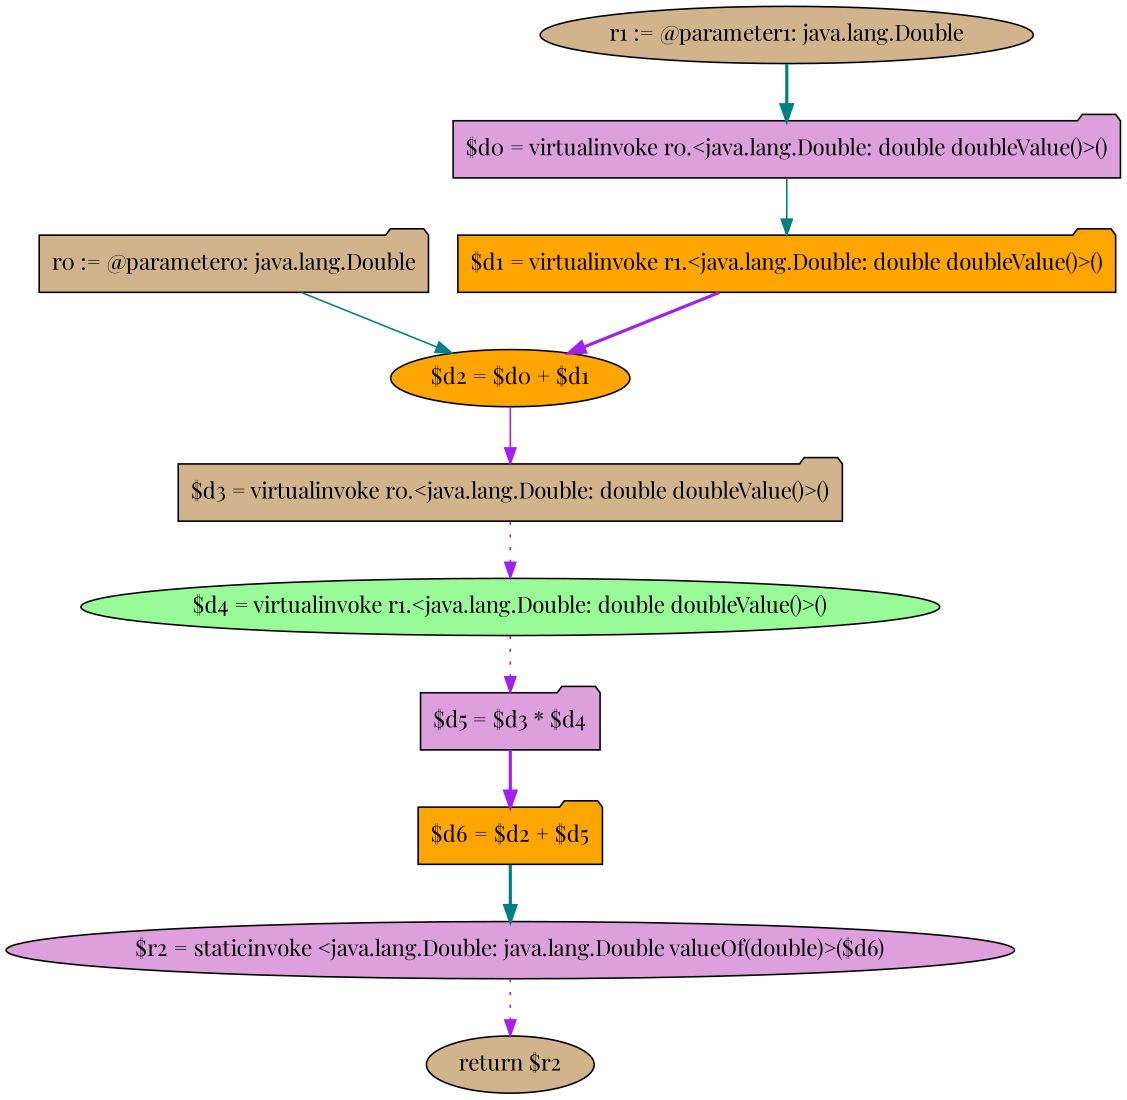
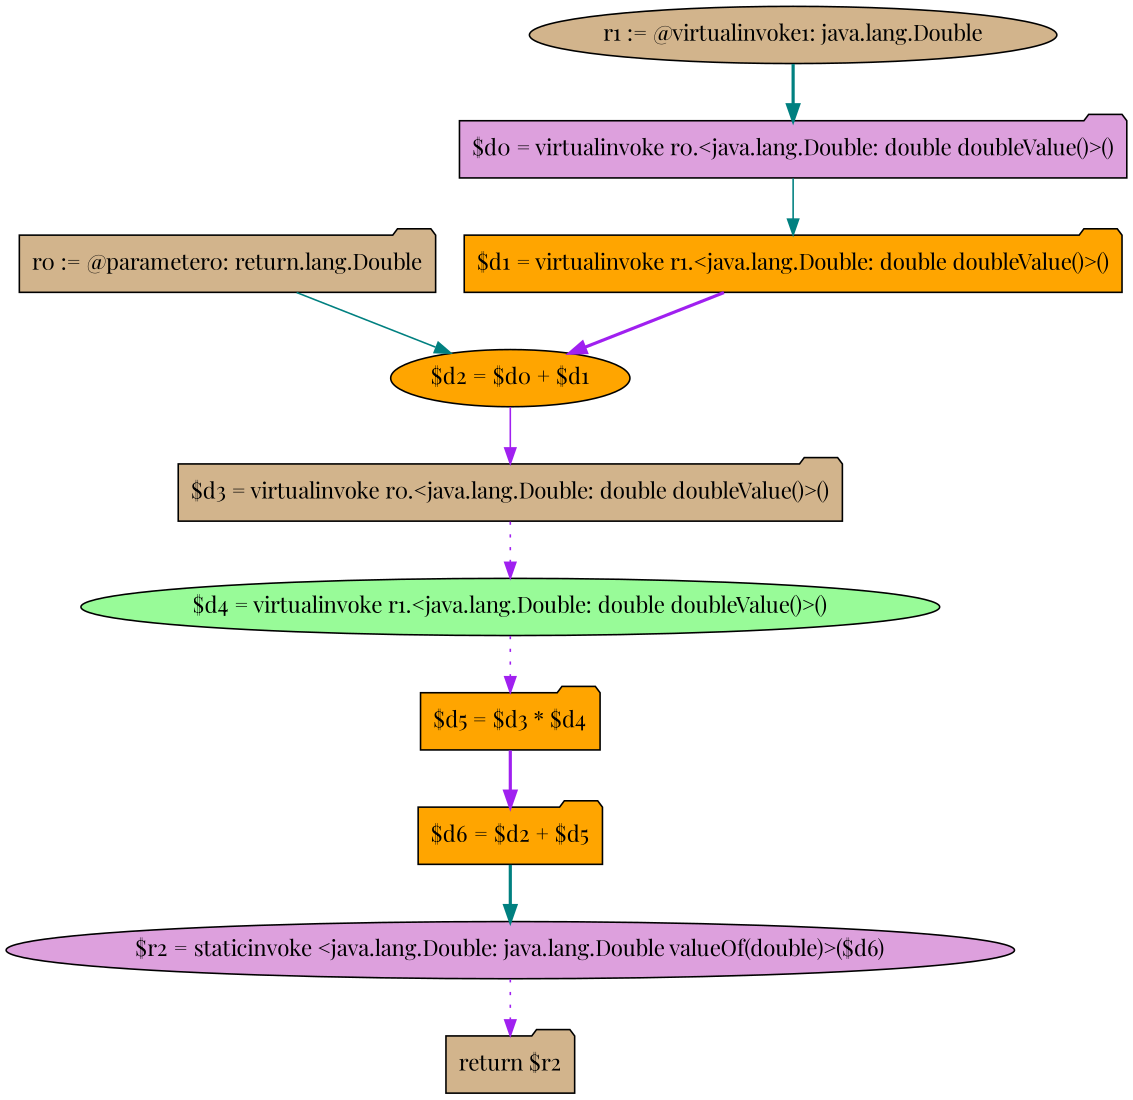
(787, 35) -> (793, 35)
(234, 264) -> (227, 264)
(510, 721) -> (510, 721)
(510, 1065) -> (510, 1065)
